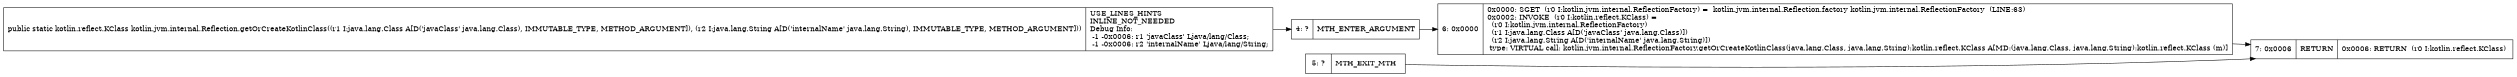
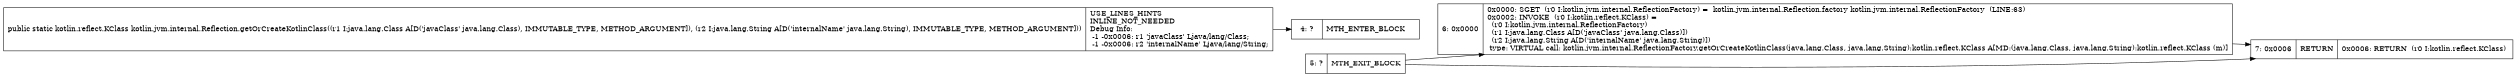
(1366, 29) -> (1366, 29)
(1426, 29) -> (1442, 58)
(1366, 63) -> (1366, 63)
